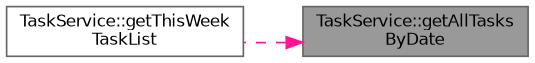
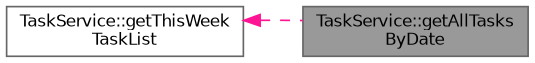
(265, 43) -> (282, 20)
